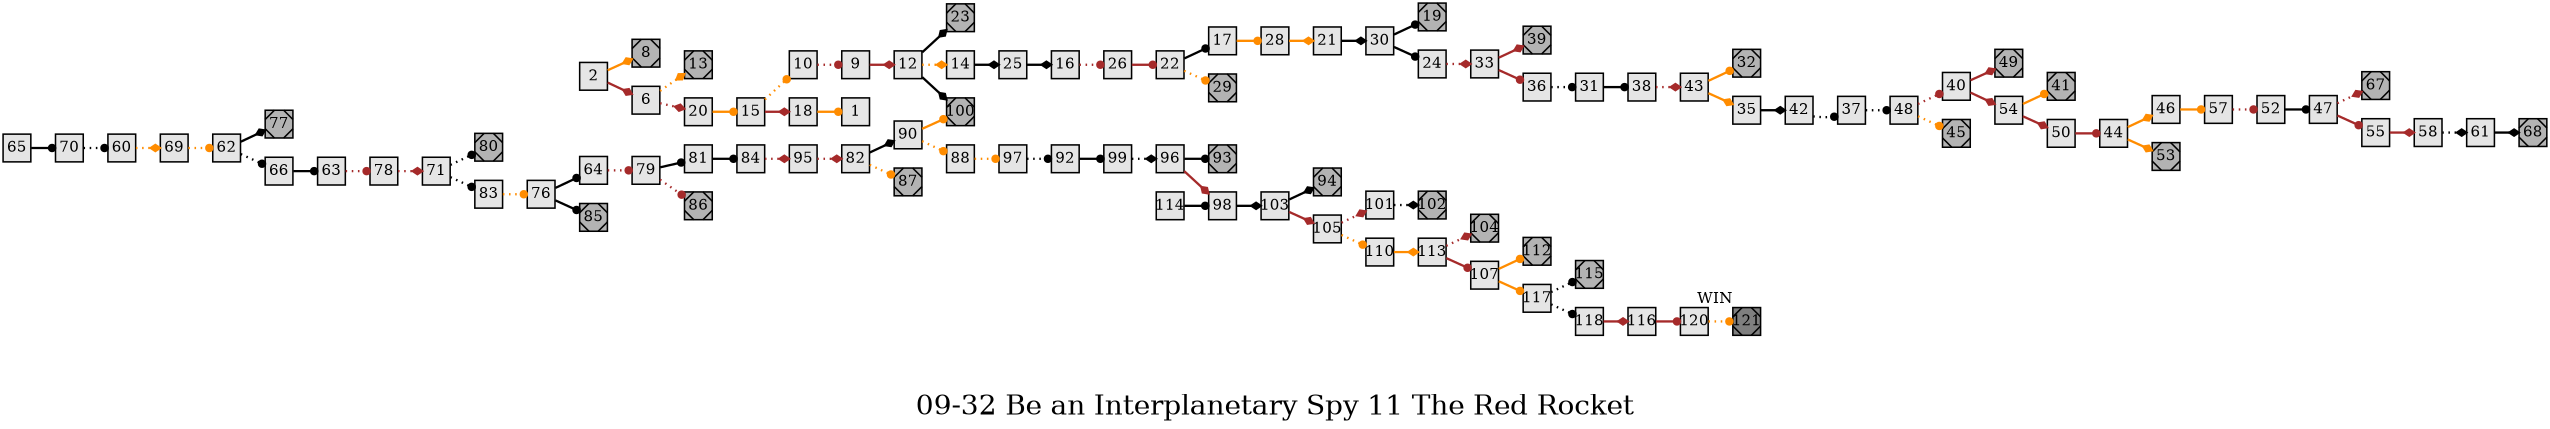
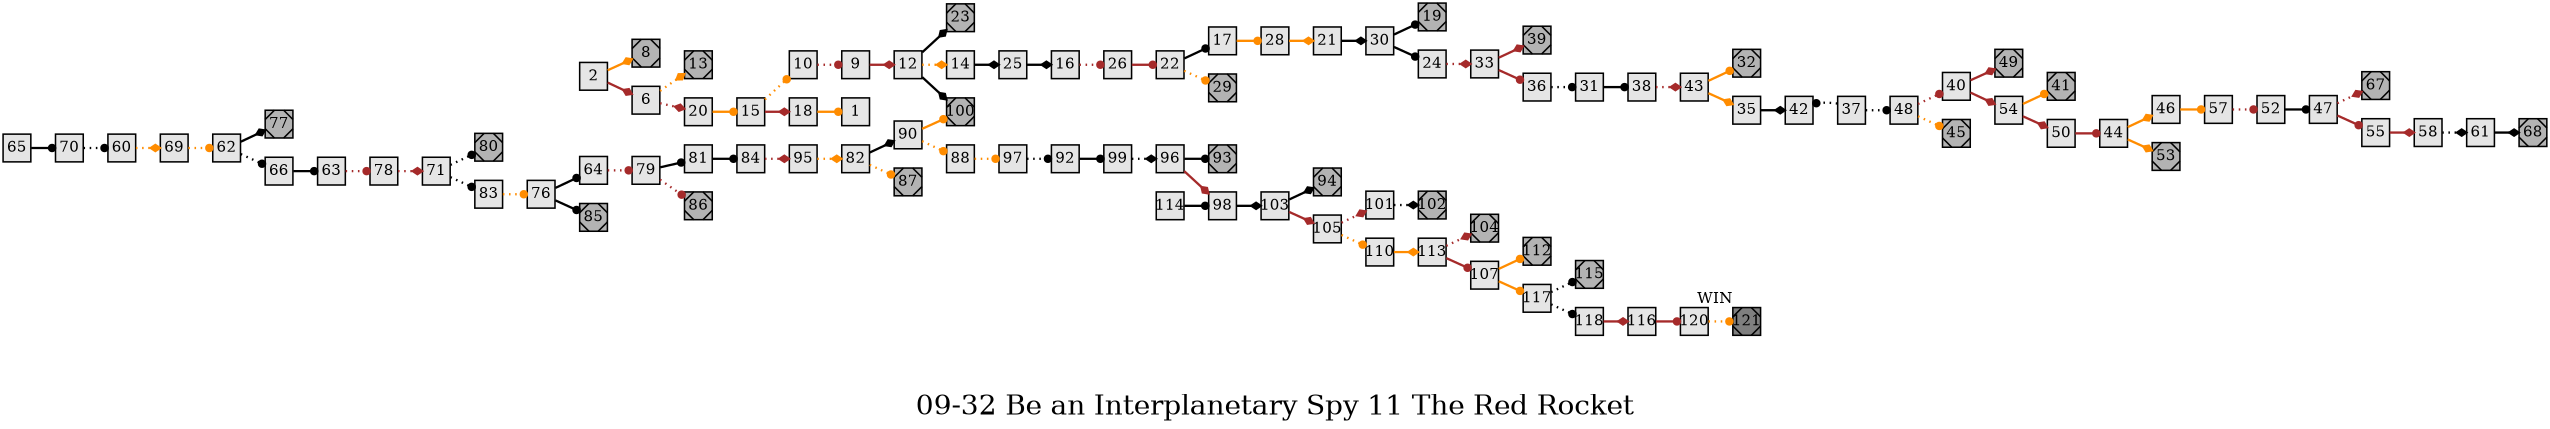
(1822, 117) -> (1828, 103)
(825, 159) -> (825, 159)
